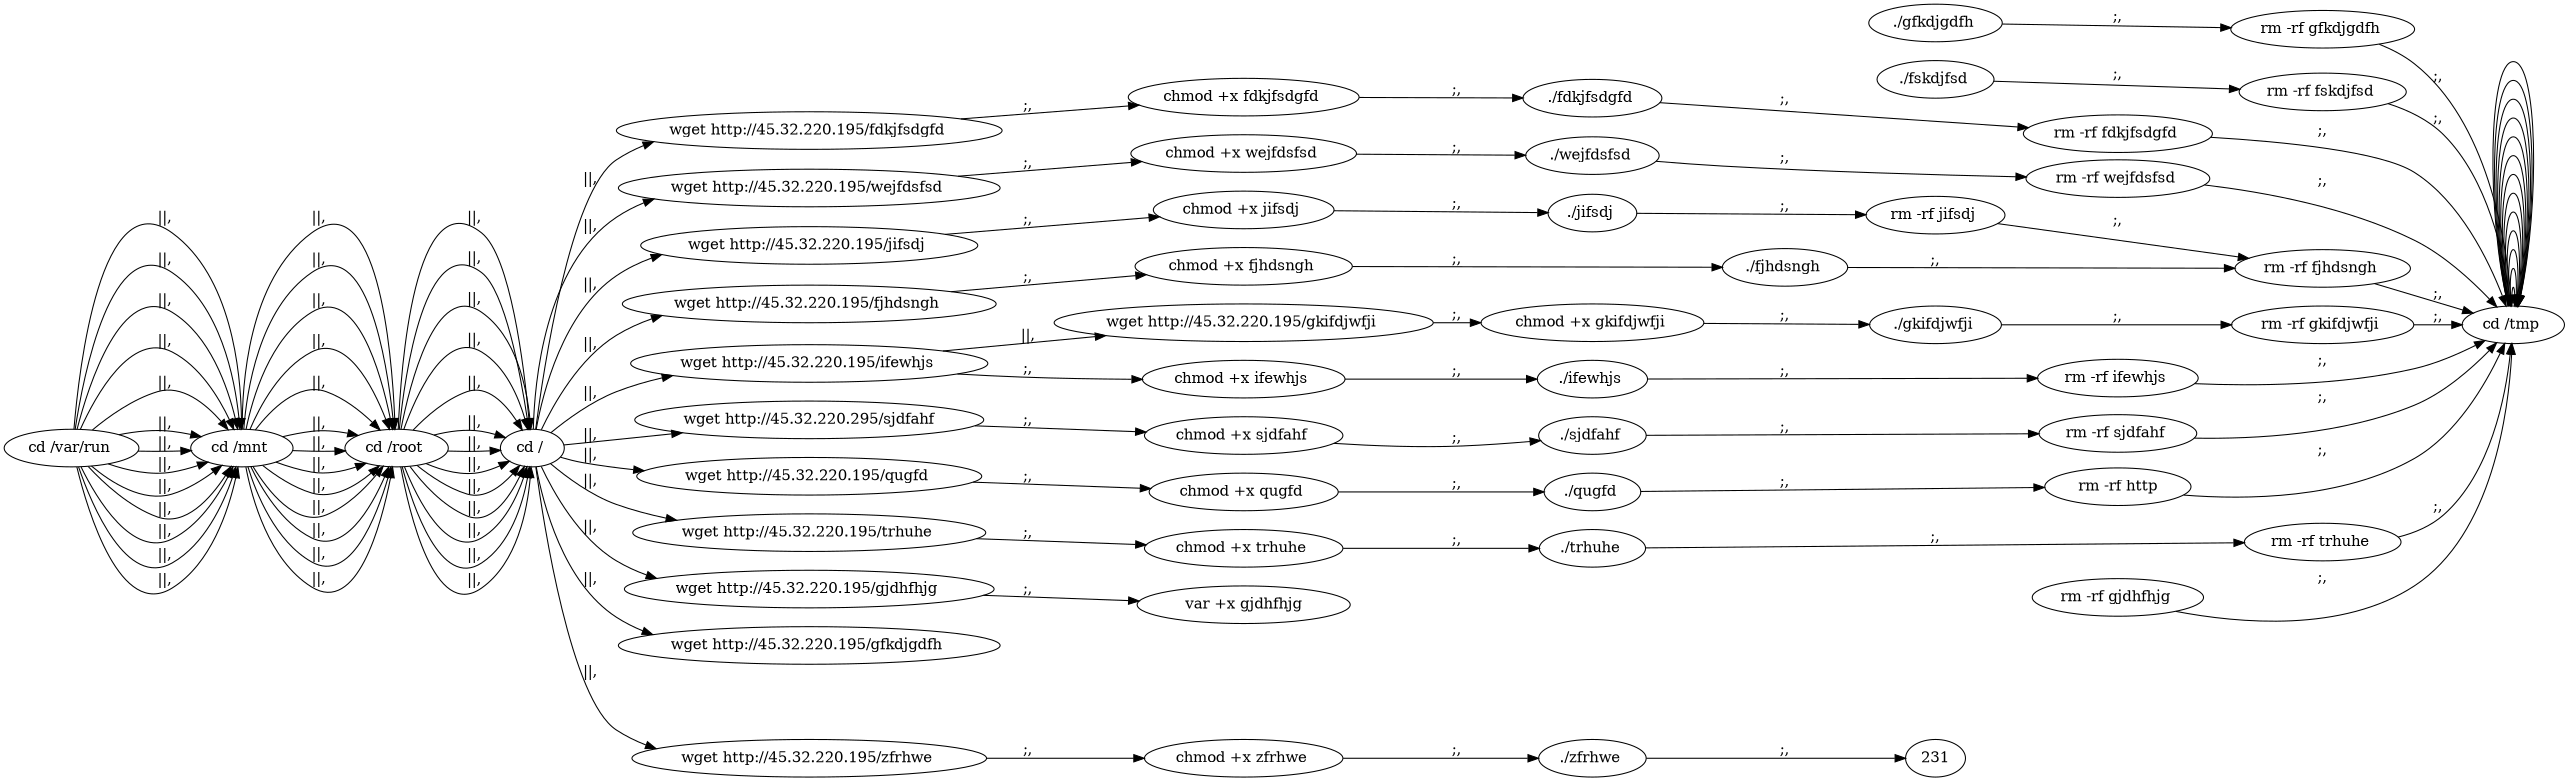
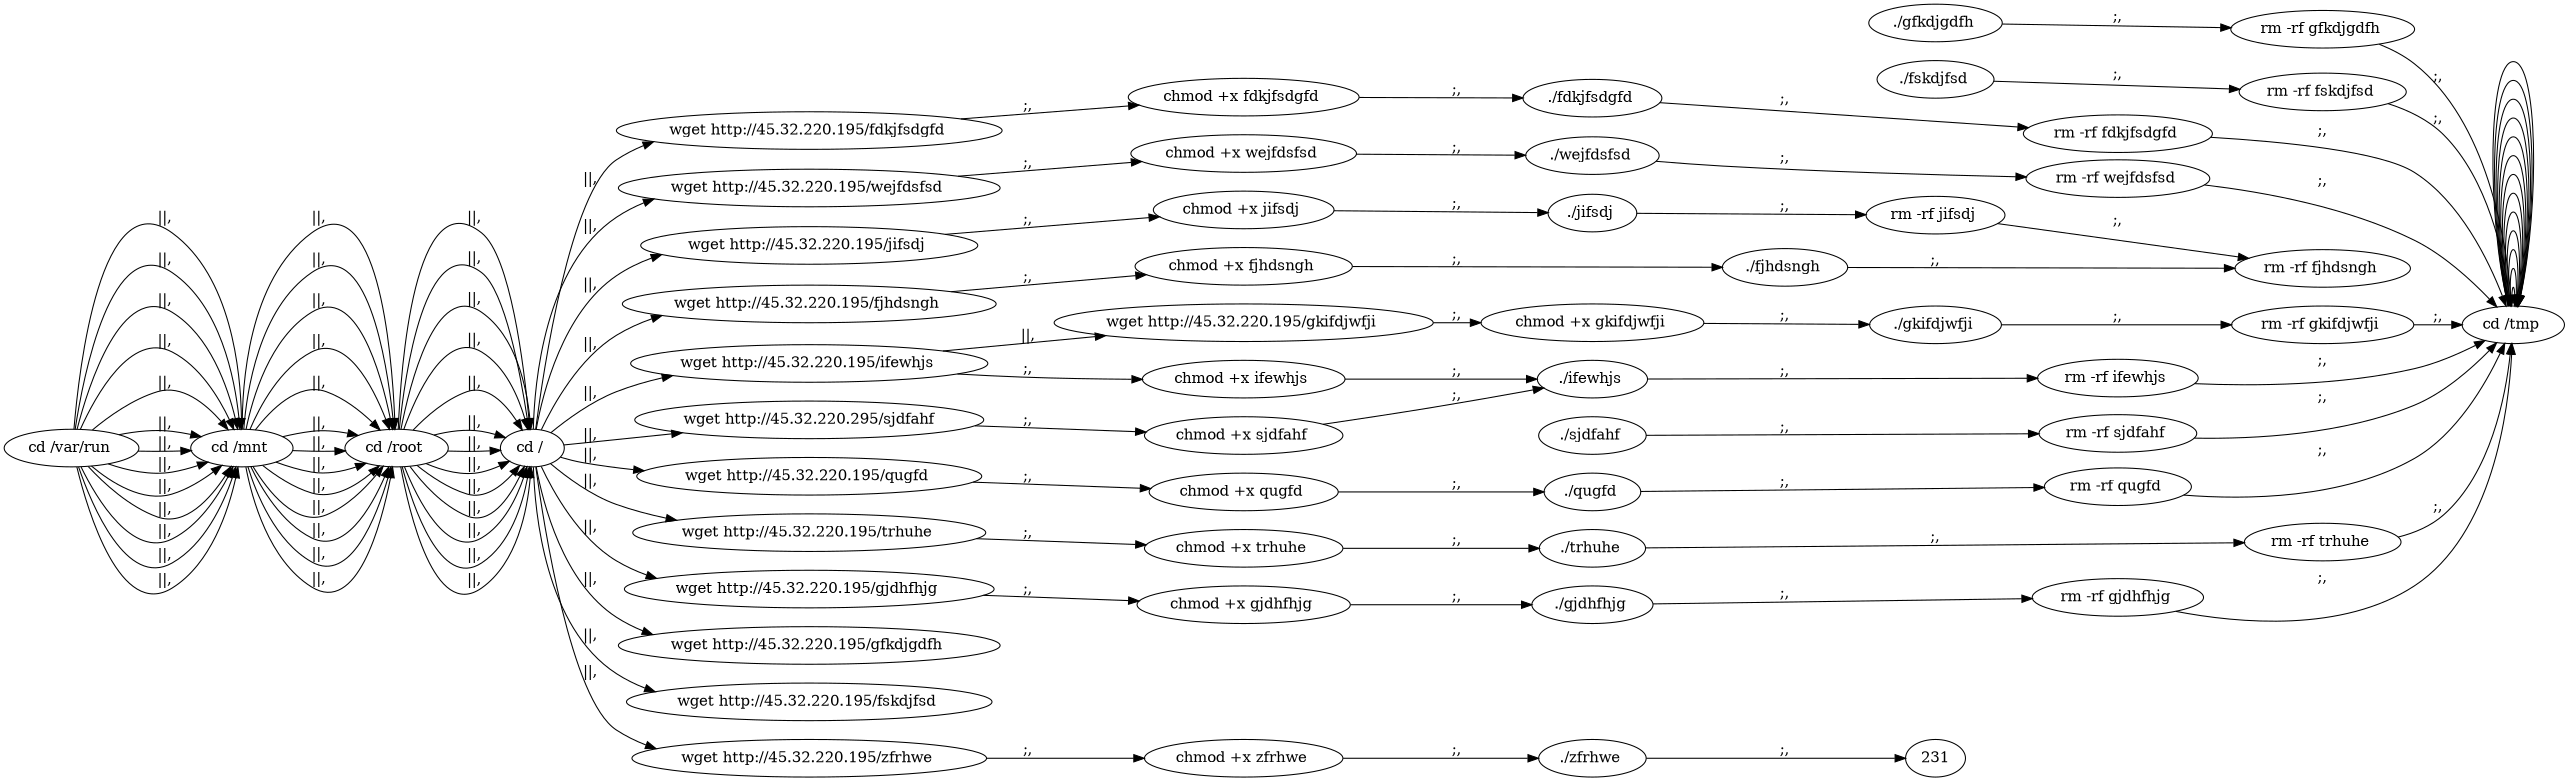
(2419, 297) -> none
(1432, 447) -> (1428, 408)
(2118, 487) -> (2118, 487)
(1244, 605) -> (1244, 605)
none -> (1592, 605)
none -> (809, 702)
